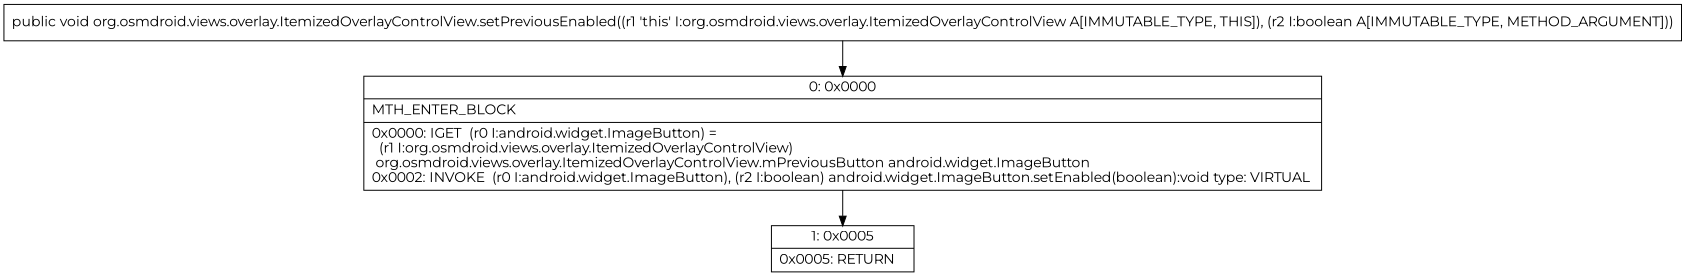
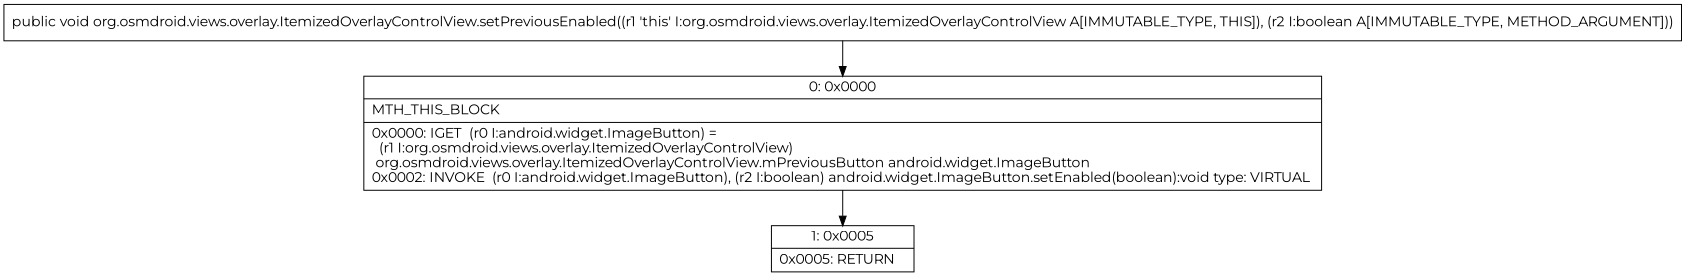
(444, 110) -> (436, 110)
